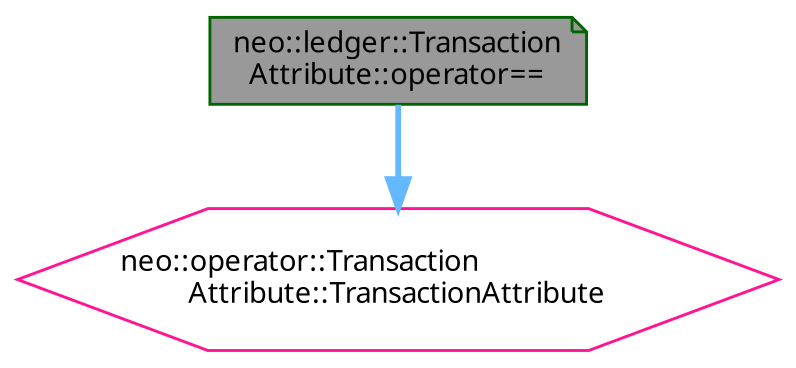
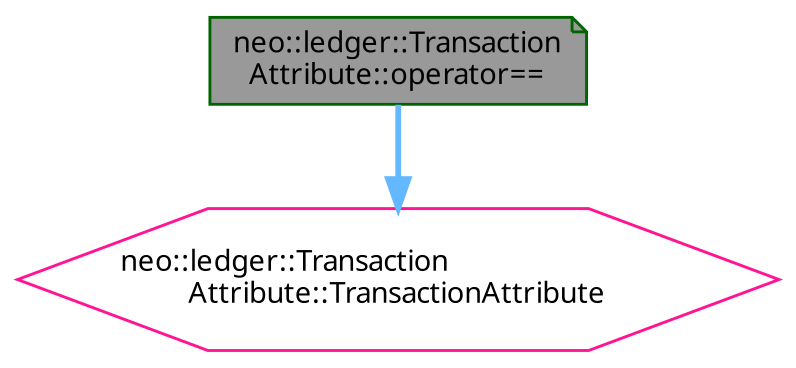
(398, 280) -> (398, 280)
